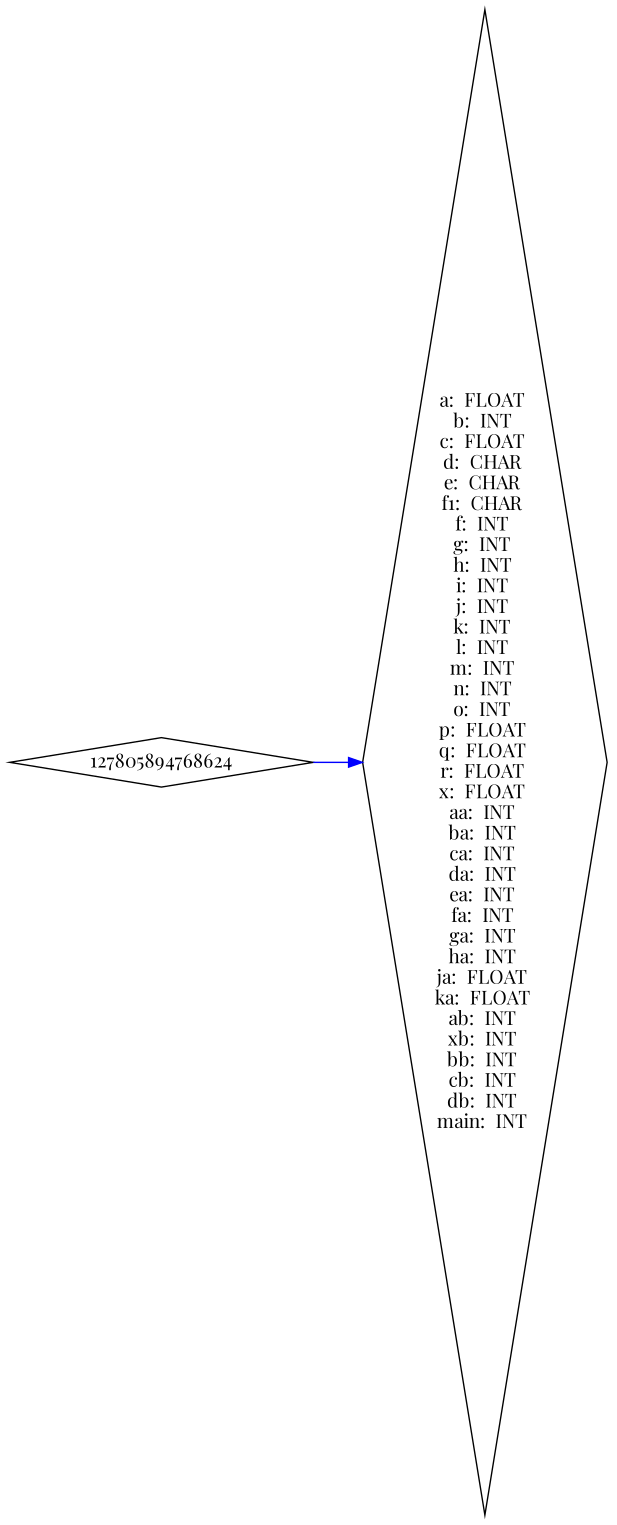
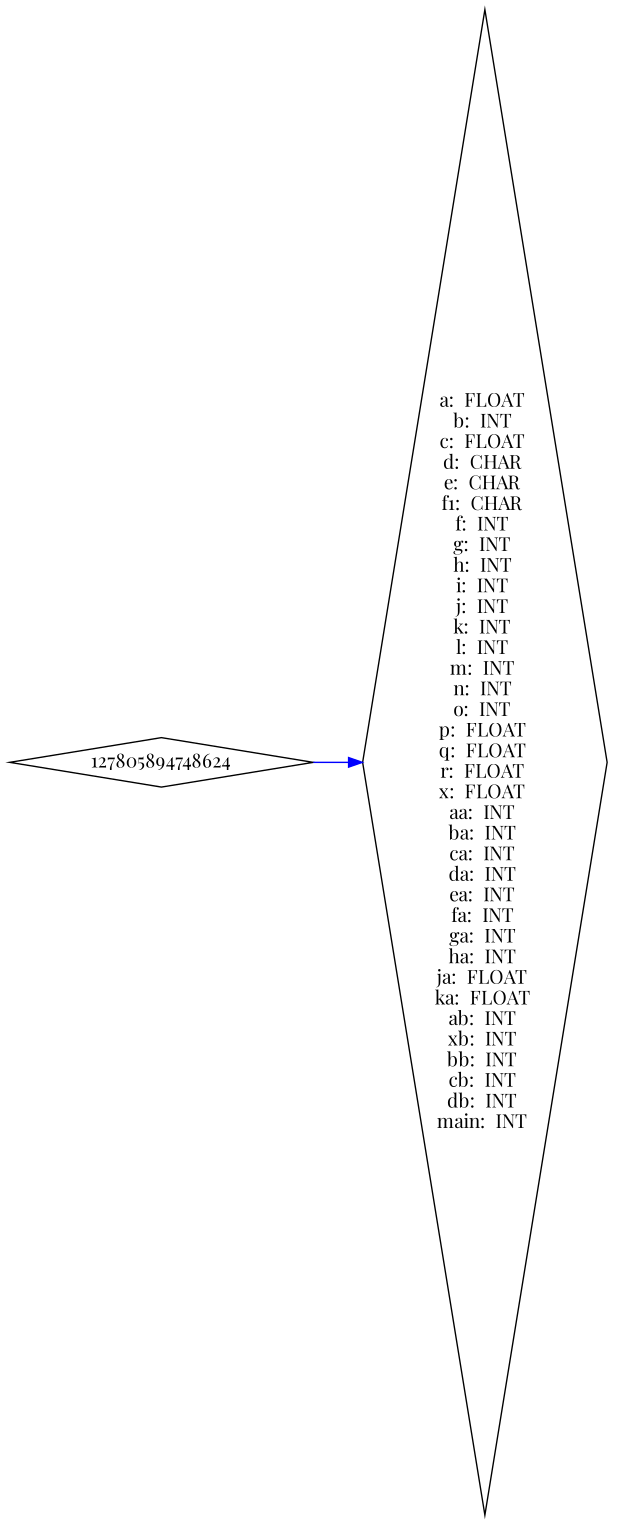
(161, 762) -> (161, 762)
